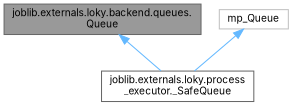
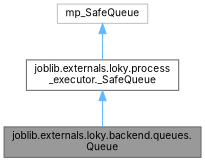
(254, 19) -> (103, 14)
(144, 56) -> (103, 114)
